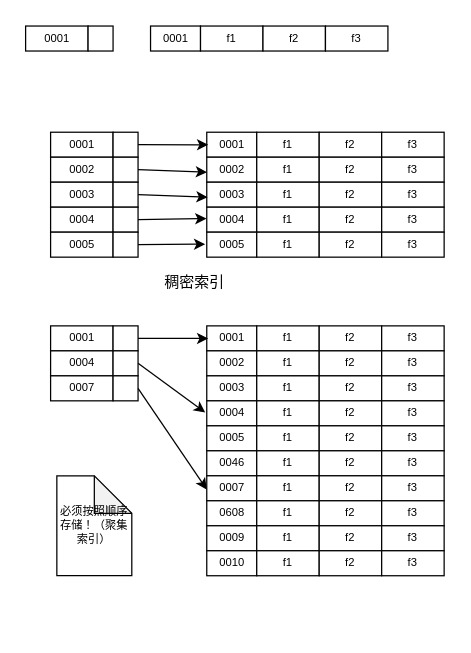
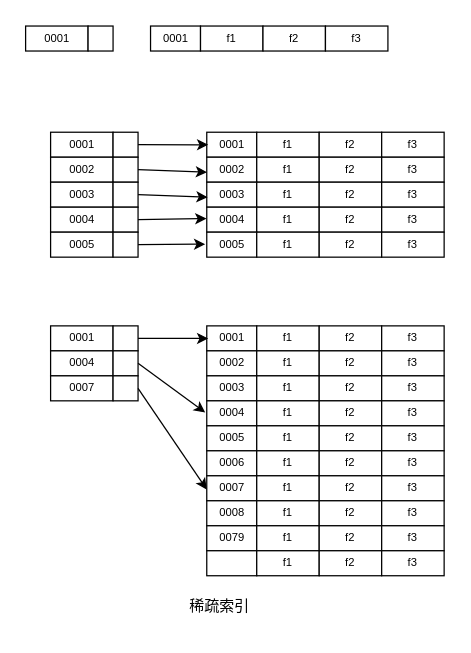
(194, 282) -> none
(233, 463) -> (233, 463)
(233, 513) -> (233, 513)
(94, 526) -> none
(233, 538) -> (233, 538)
(232, 563) -> none
none -> (219, 607)
